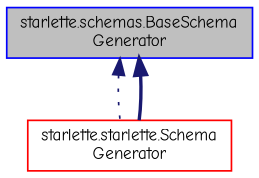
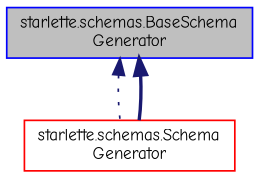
(130, 146) -> (130, 146)
